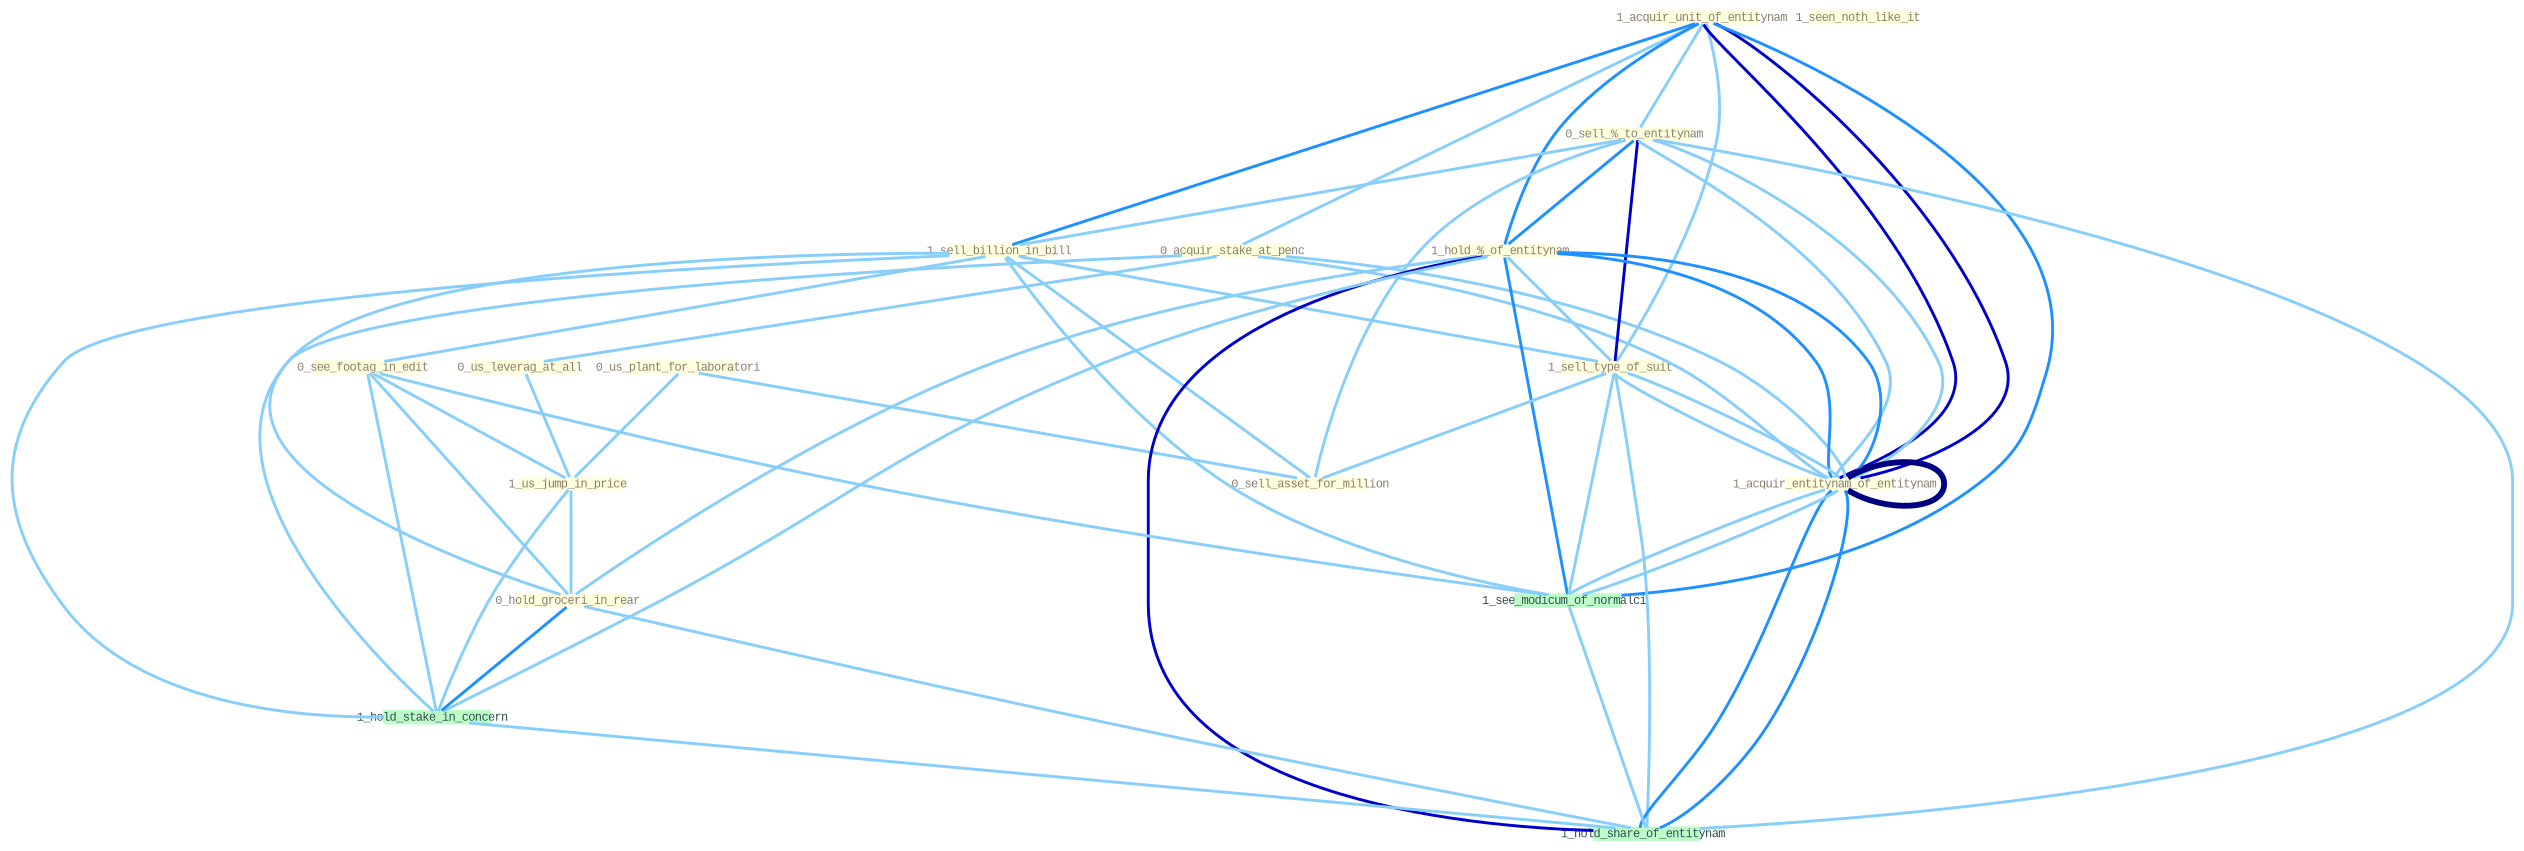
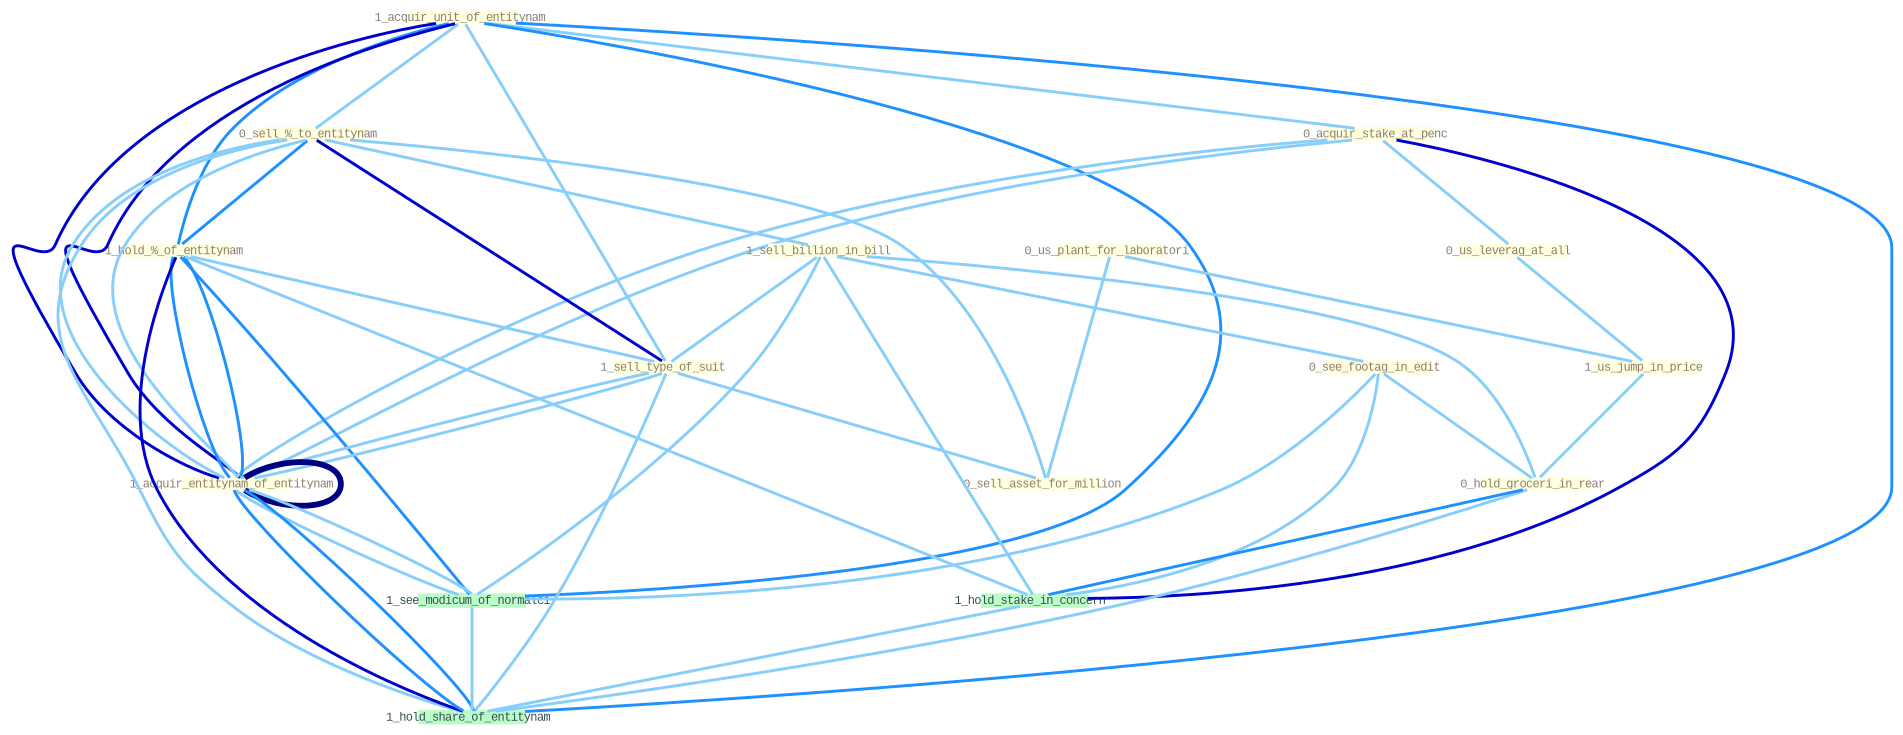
(1863, 17) -> none
(1354, 134) -> (1892, 363)
(525, 304) -> (1647, 471)
(1001, 360) -> none
(1158, 367) -> none
(469, 426) -> none
(1591, 484) -> none
(493, 594) -> none
